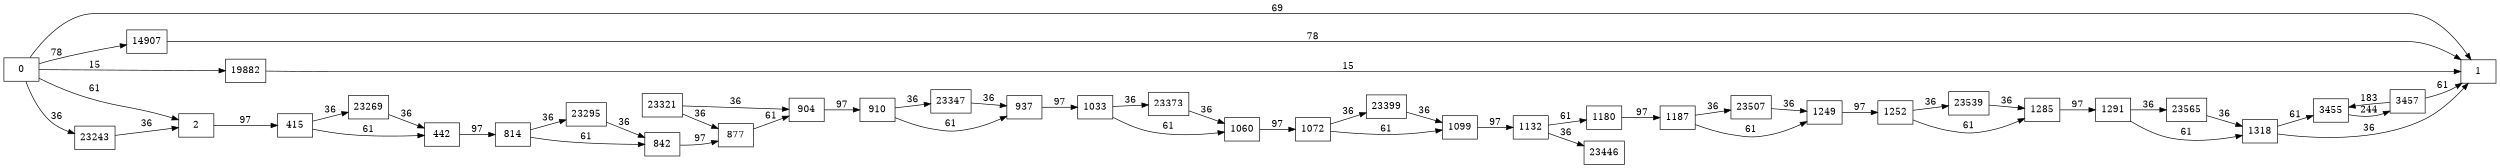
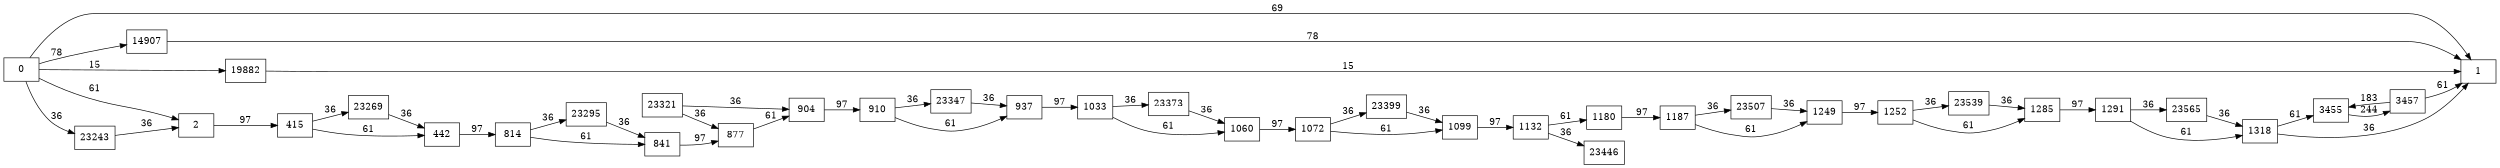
(662, 144) -> (662, 144)
